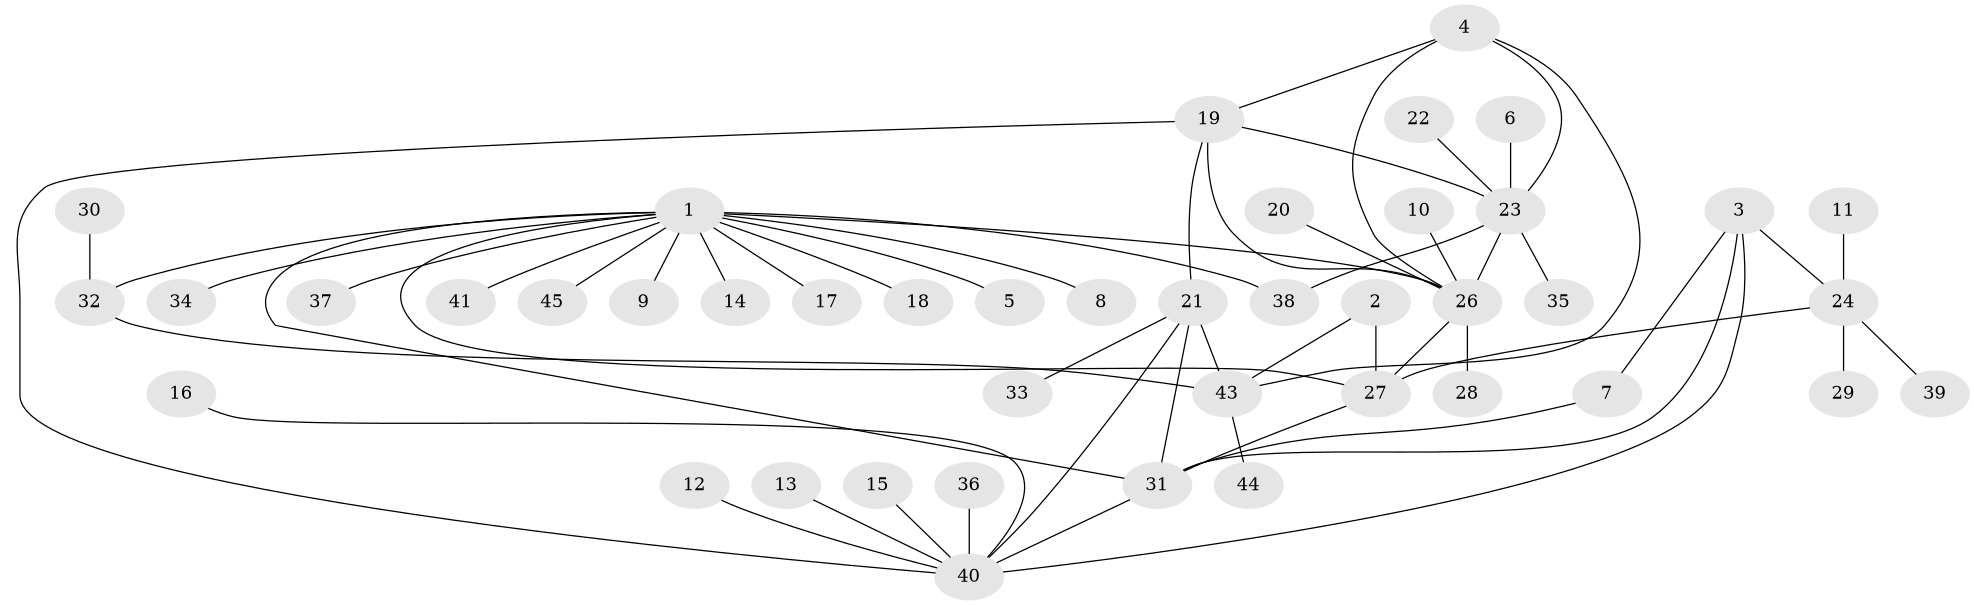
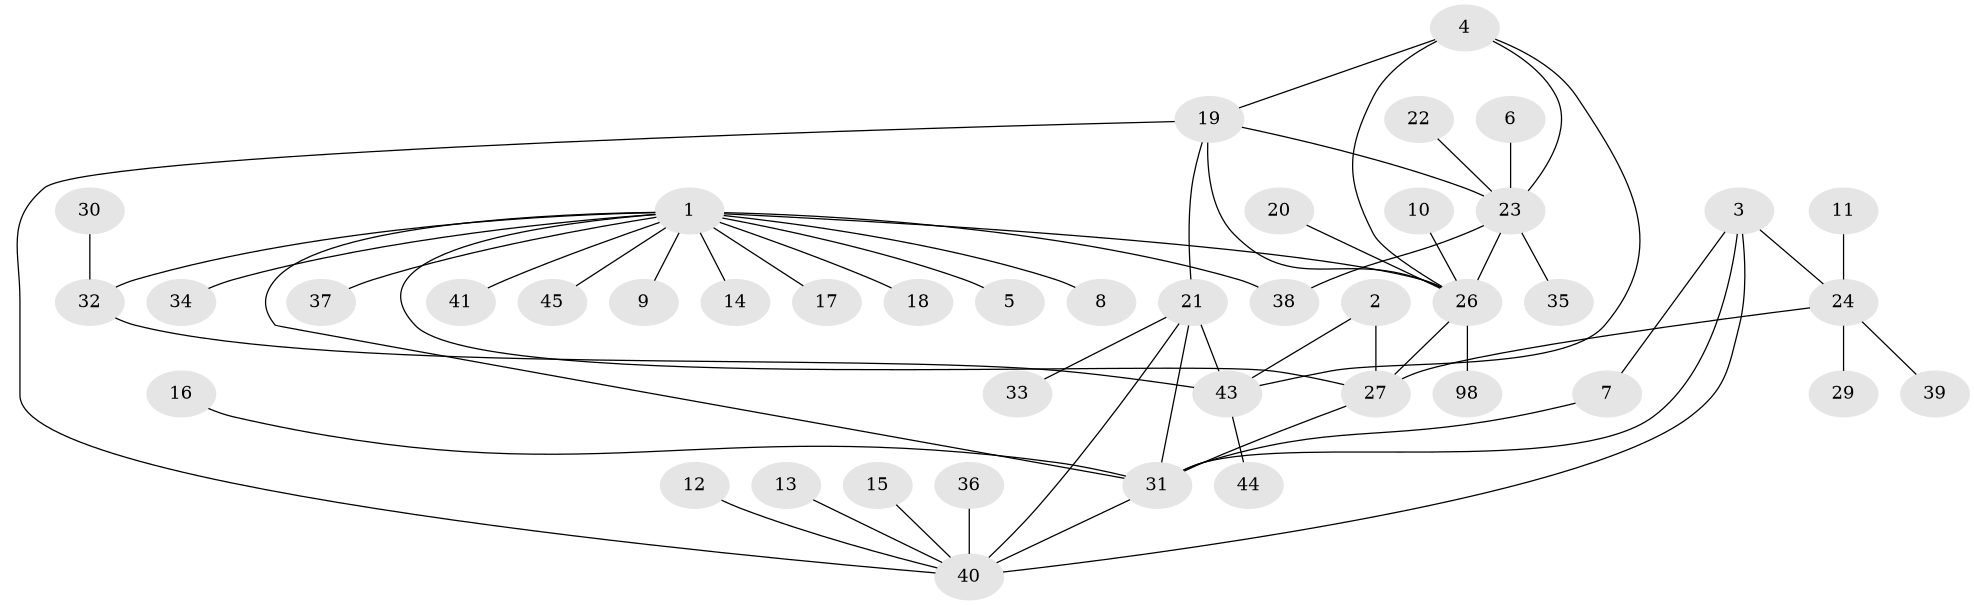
(1467, 394) -> (1467, 394)
(667, 424) -> (666, 451)
